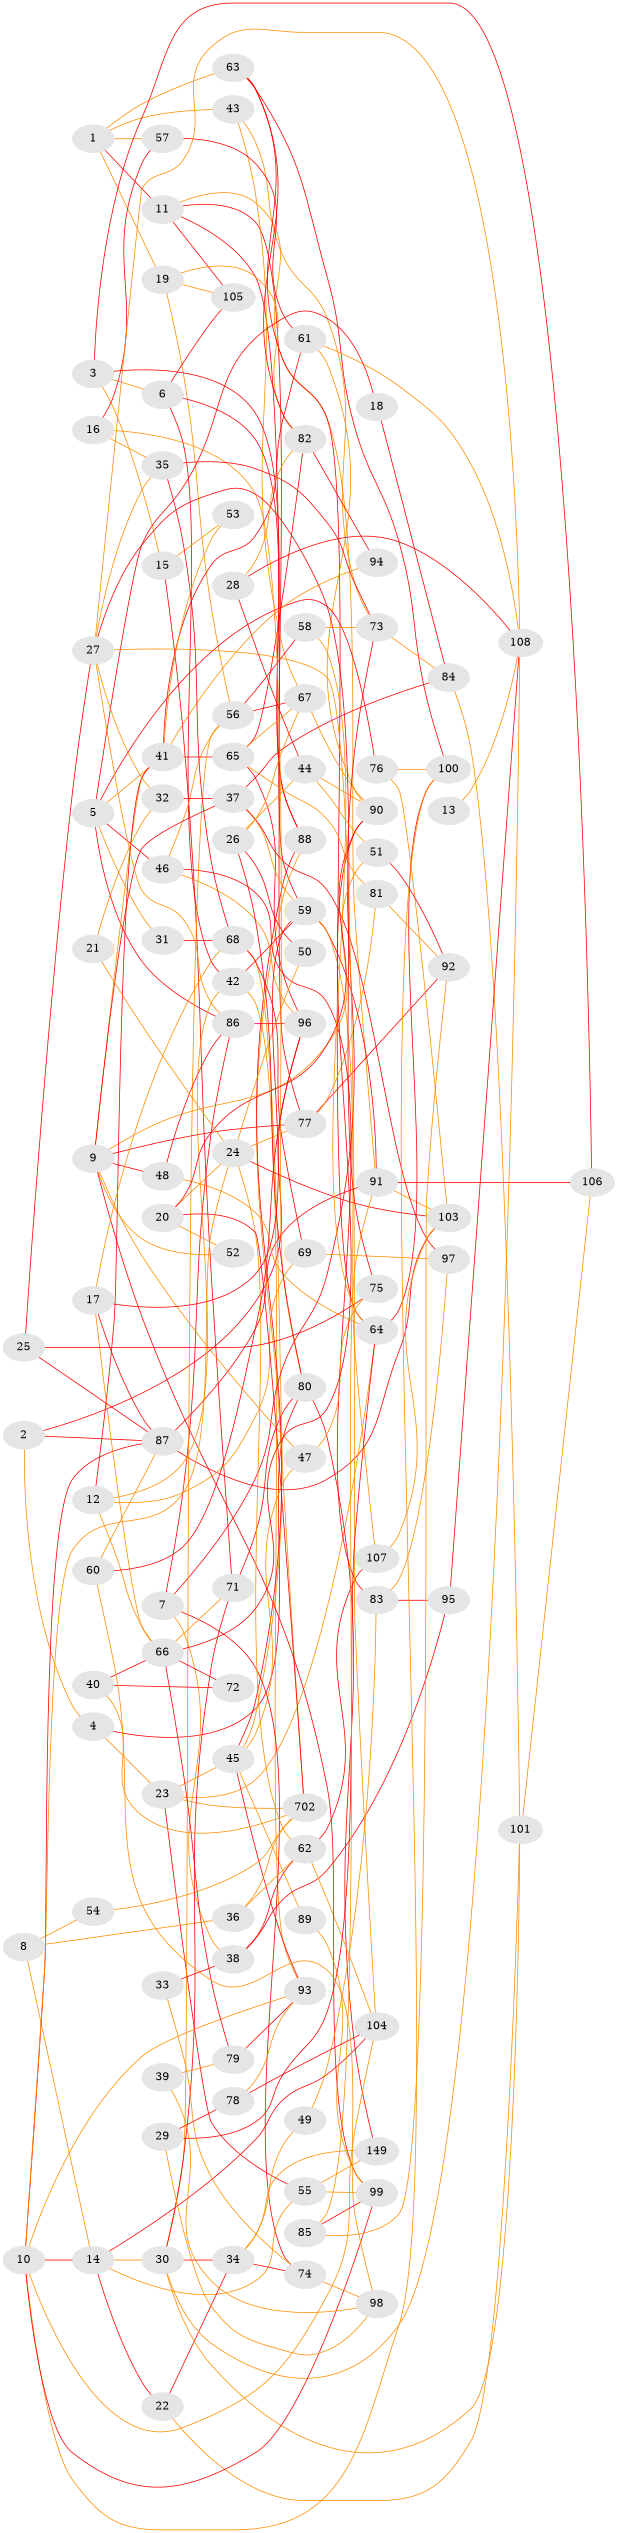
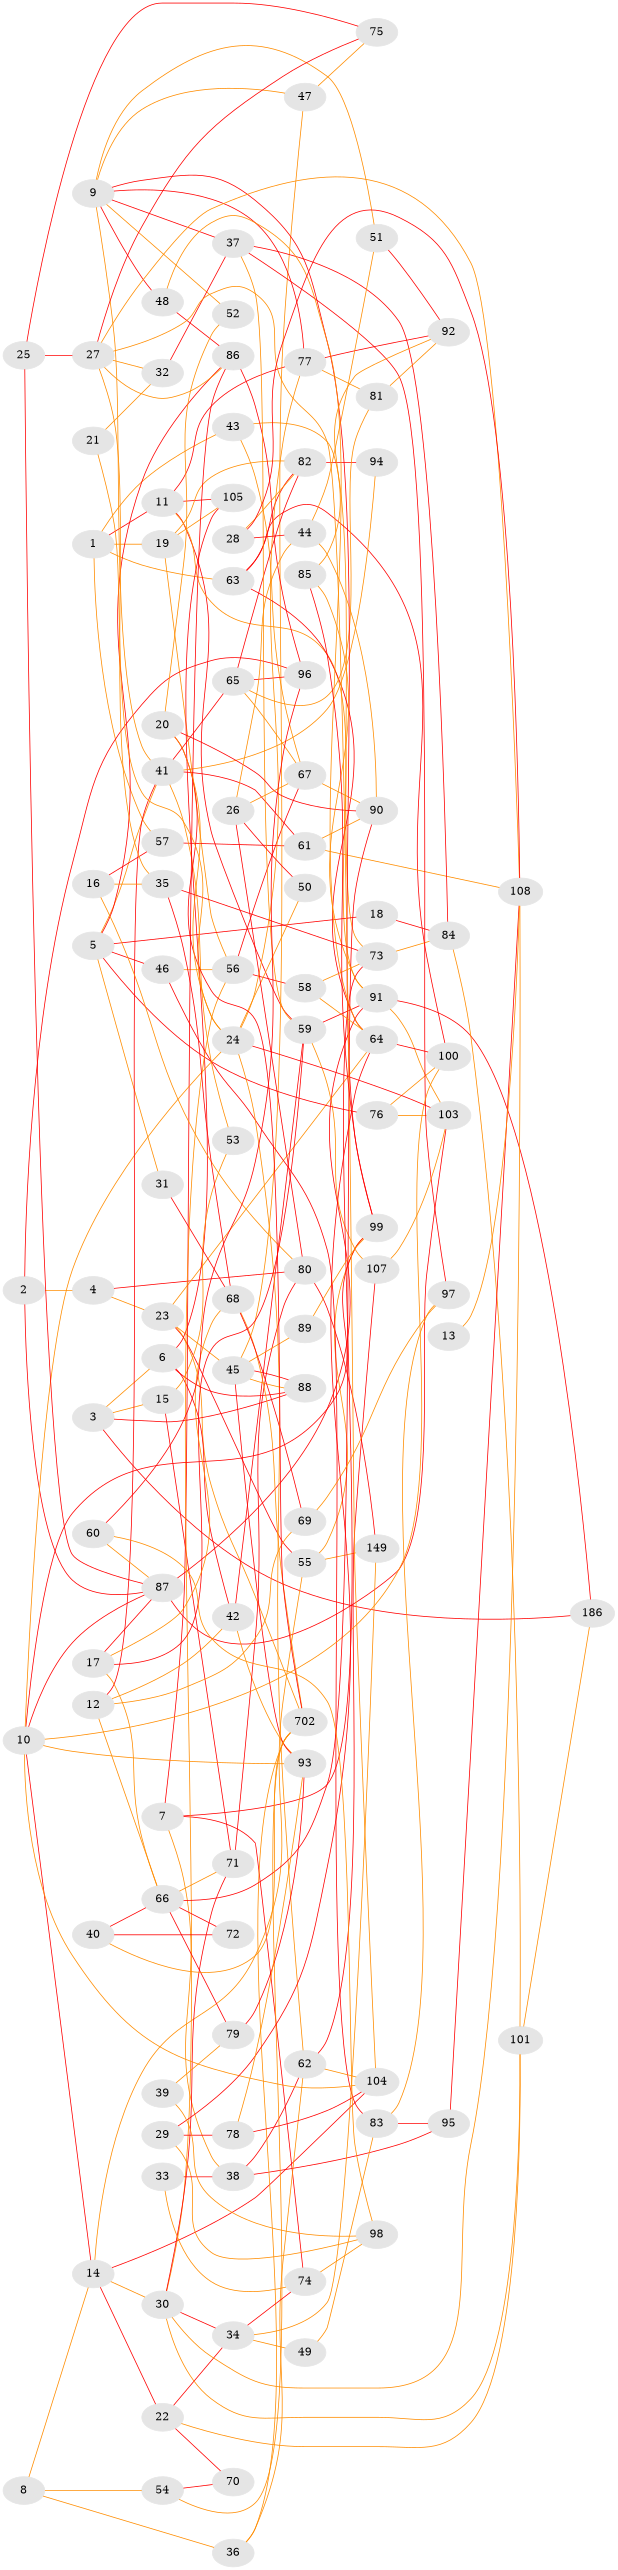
(262, 930) -> none
(592, 1182) -> (592, 1613)
none -> (233, 2482)
